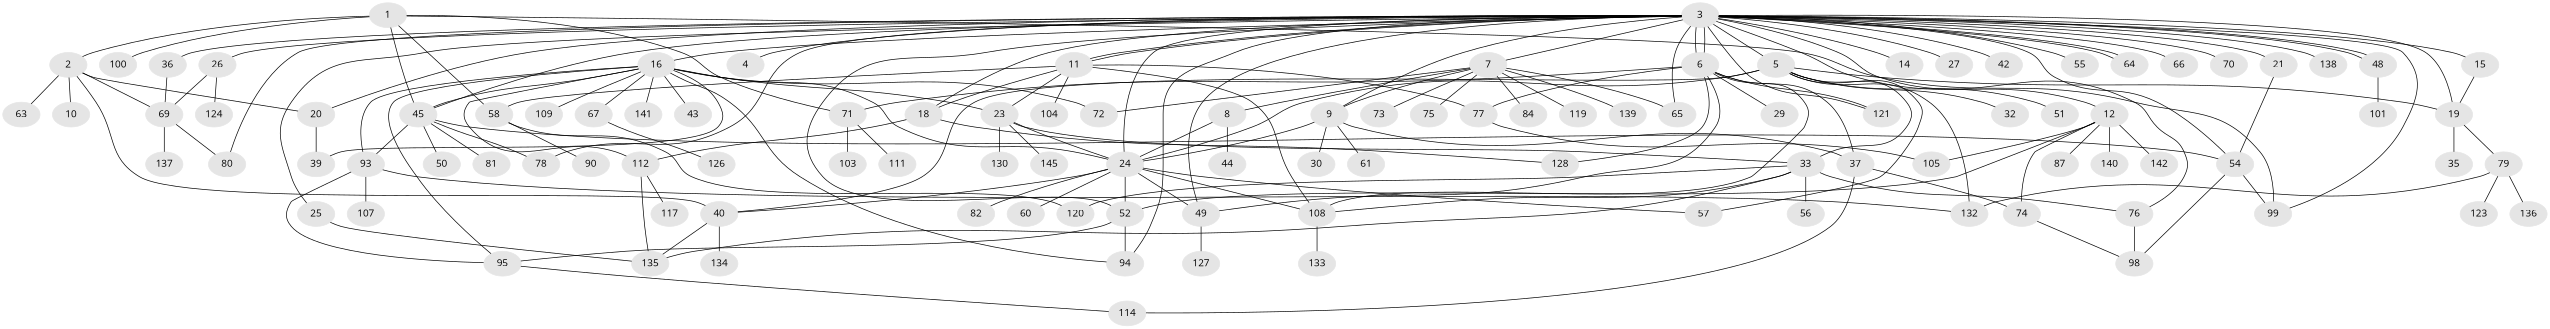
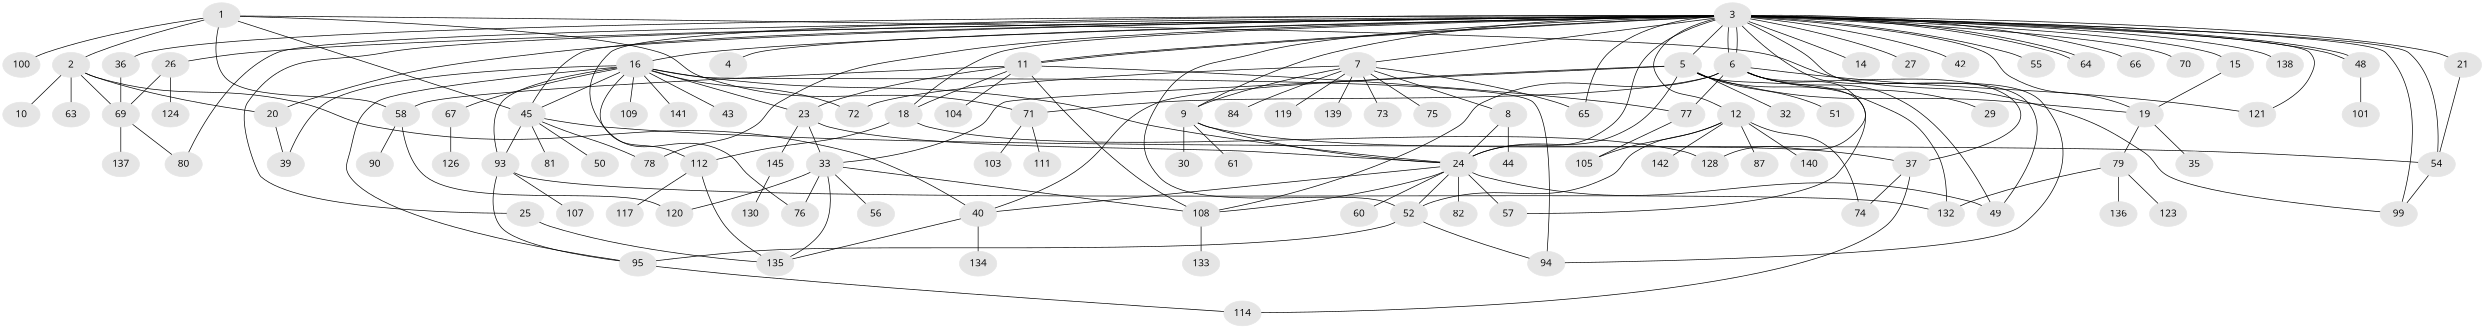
(1000, 139) -> (766, 183)
(1201, 264) -> none
(2134, 264) -> none
